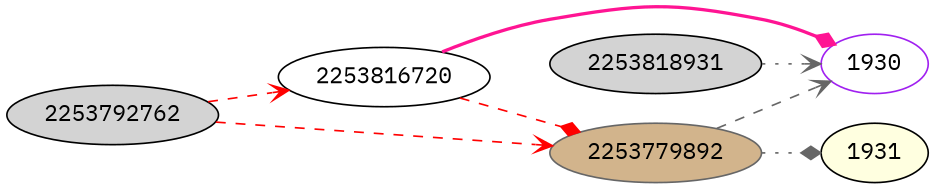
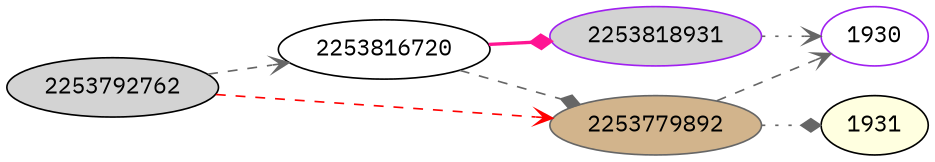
(628, 8) -> (510, 43)
(656, 64) -> (656, 36)
(240, 97) -> (240, 70)
(510, 112) -> (510, 85)
